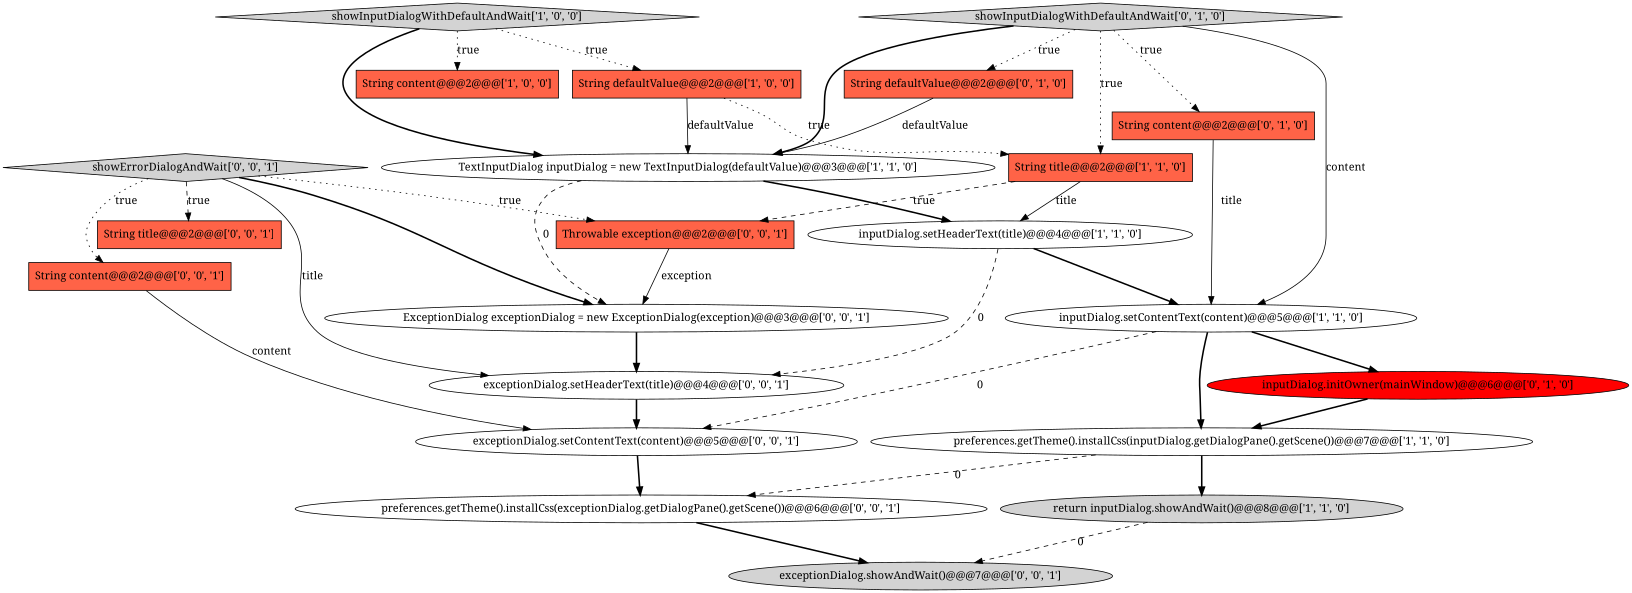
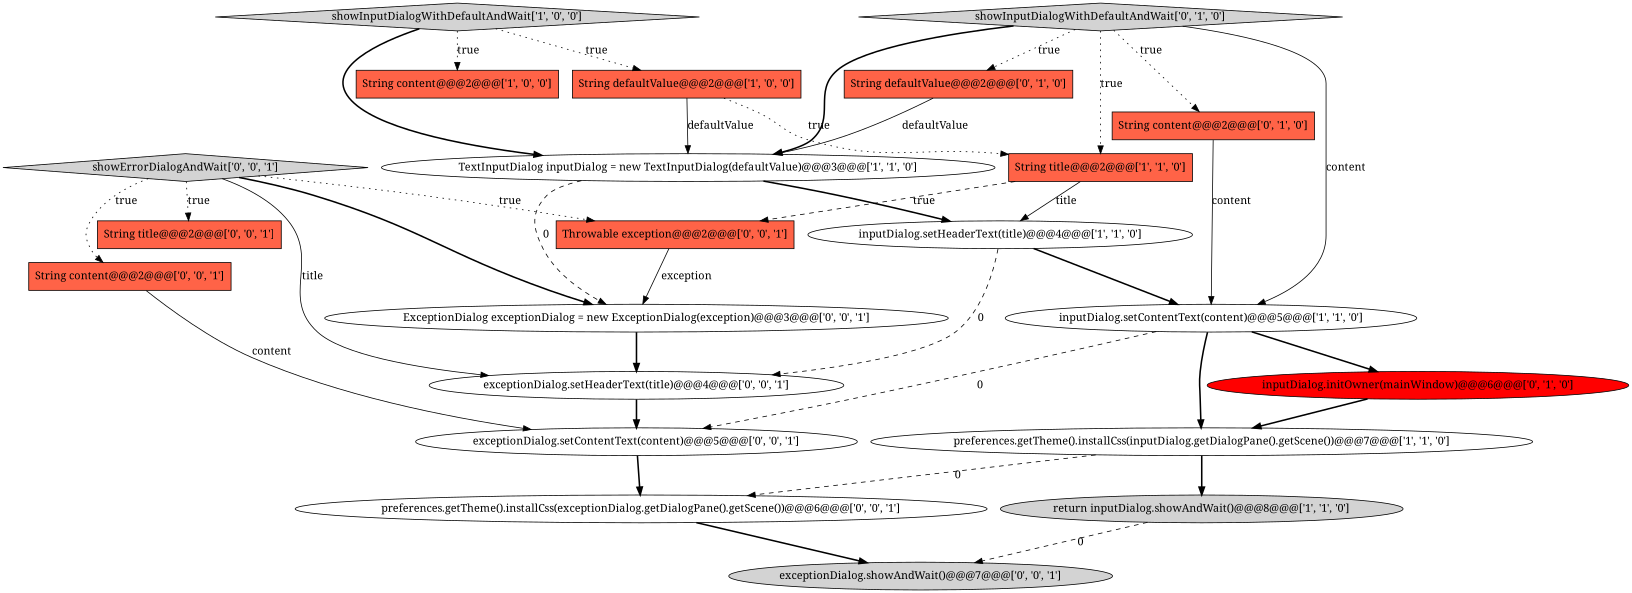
(187, 197) -> (187, 197)
(1232, 201) -> (1232, 201)
